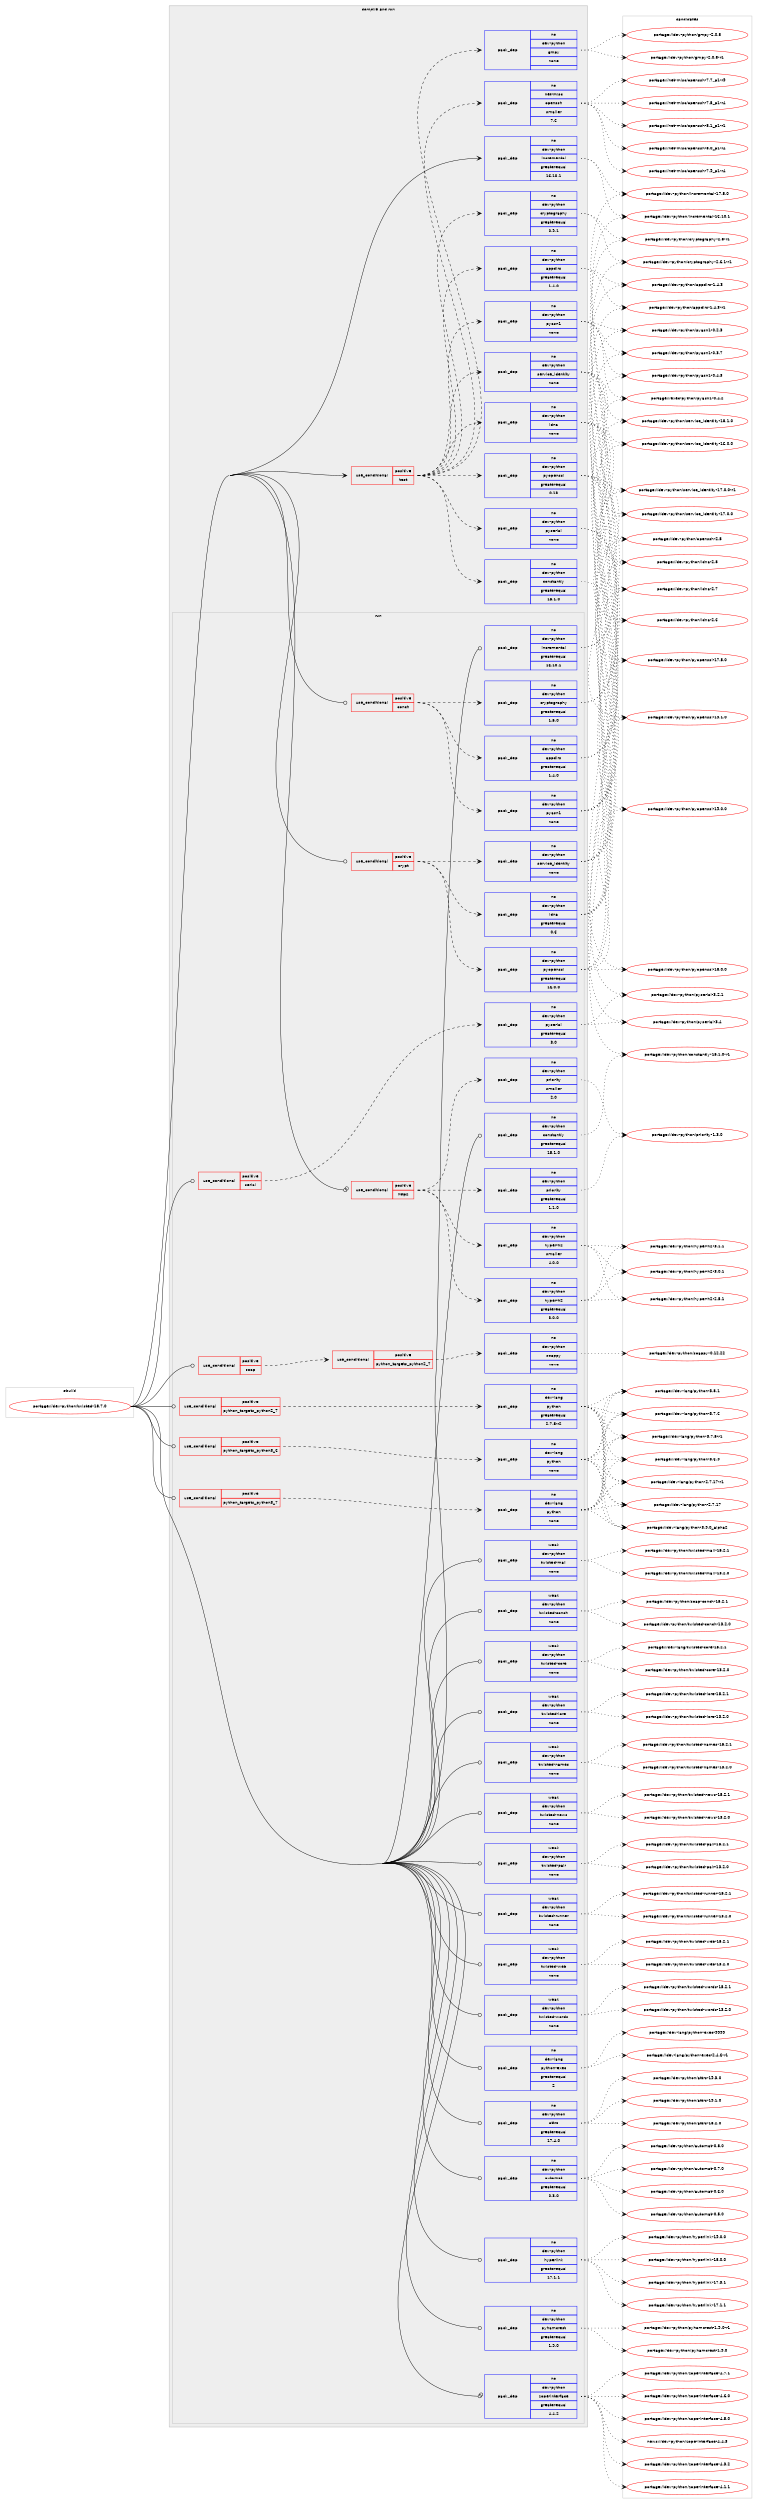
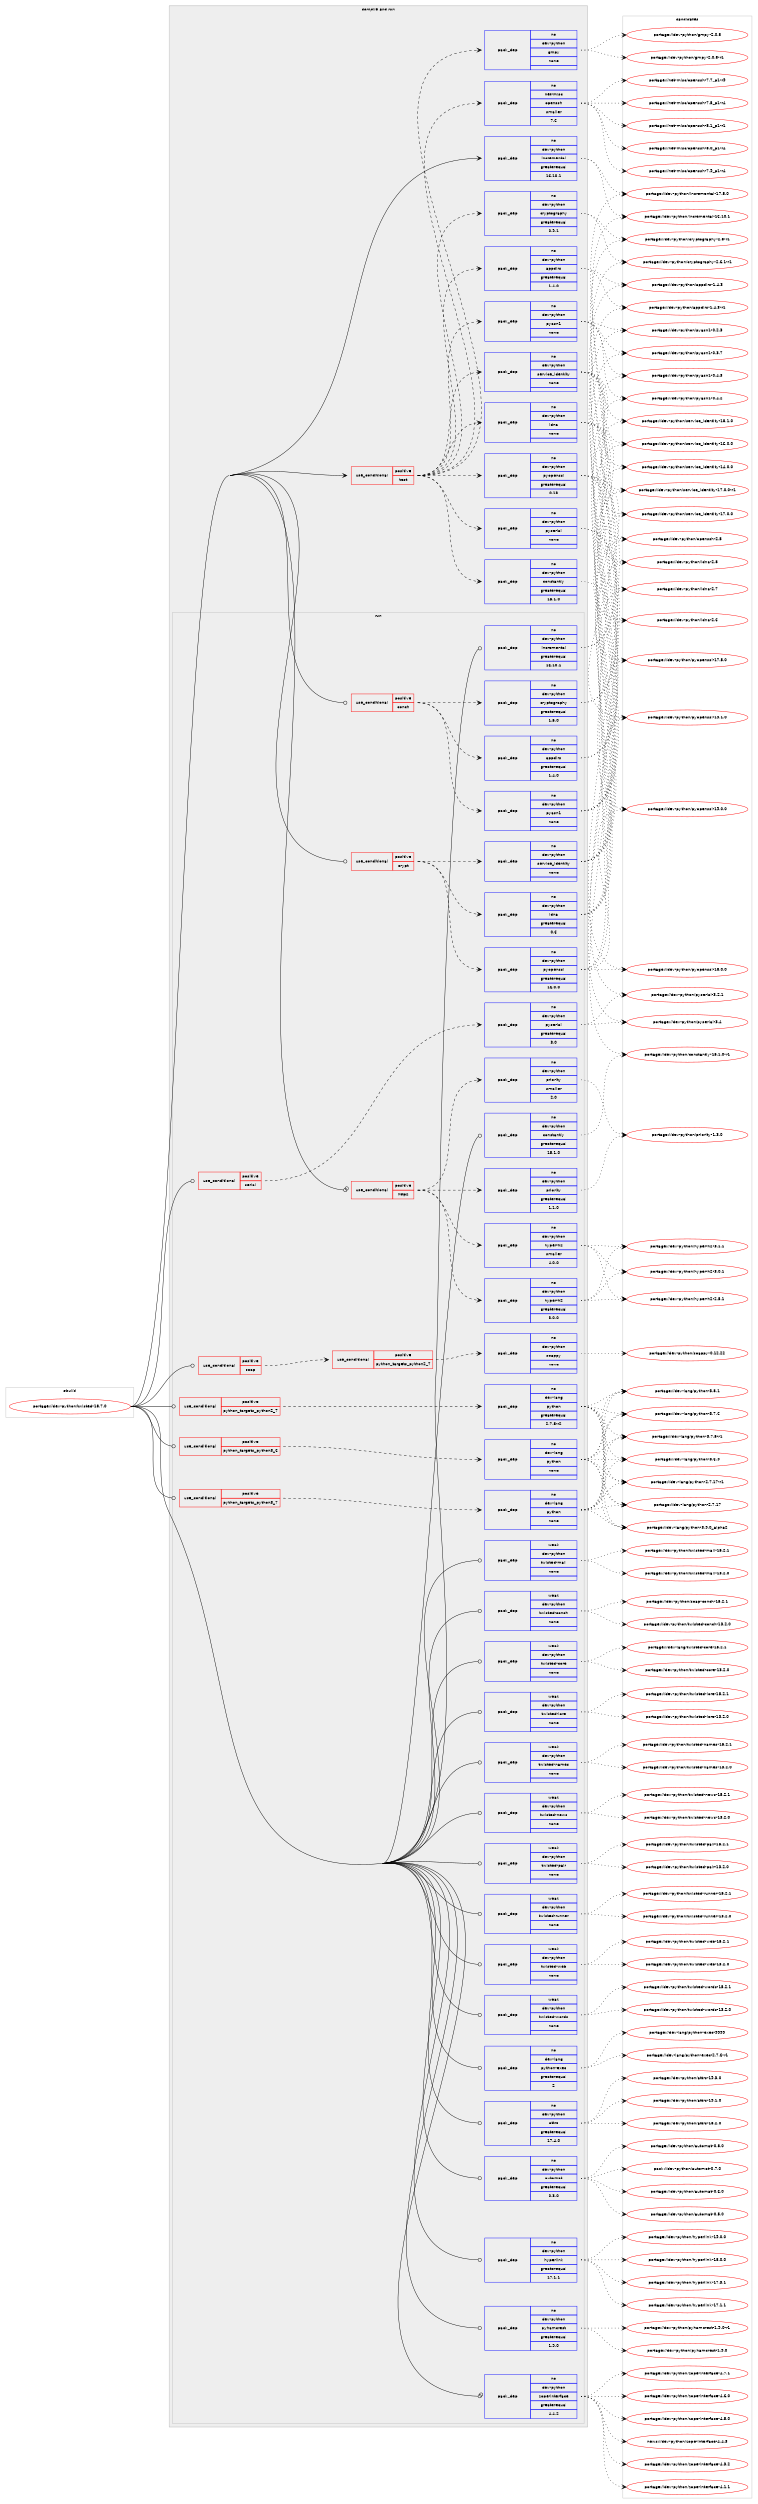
(687, 399) -> (687, 399)
none -> (687, 467)
(687, 2055) -> (687, 2055)
(687, 2169) -> (687, 2169)
